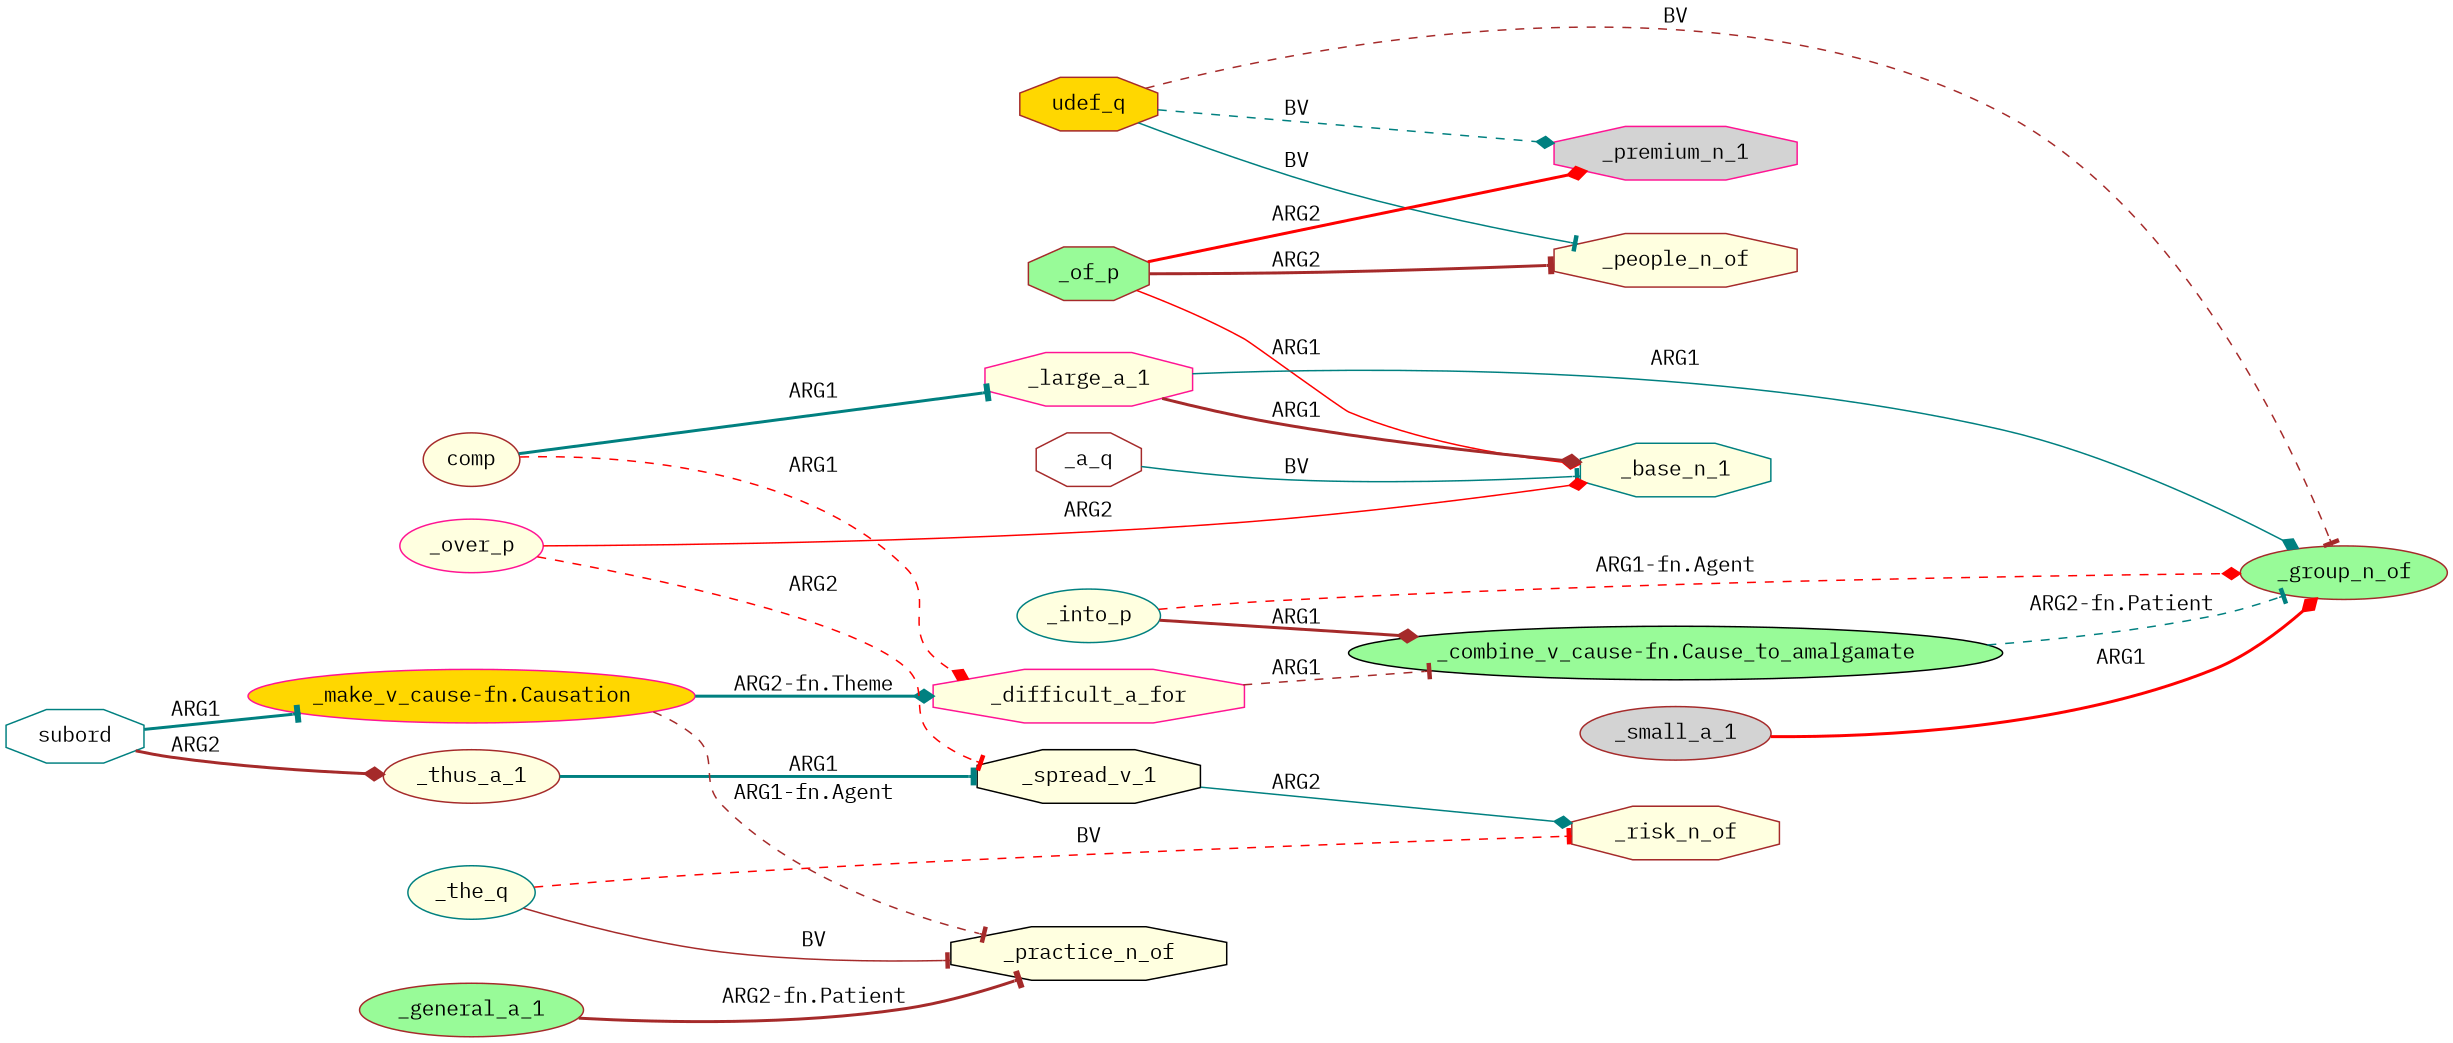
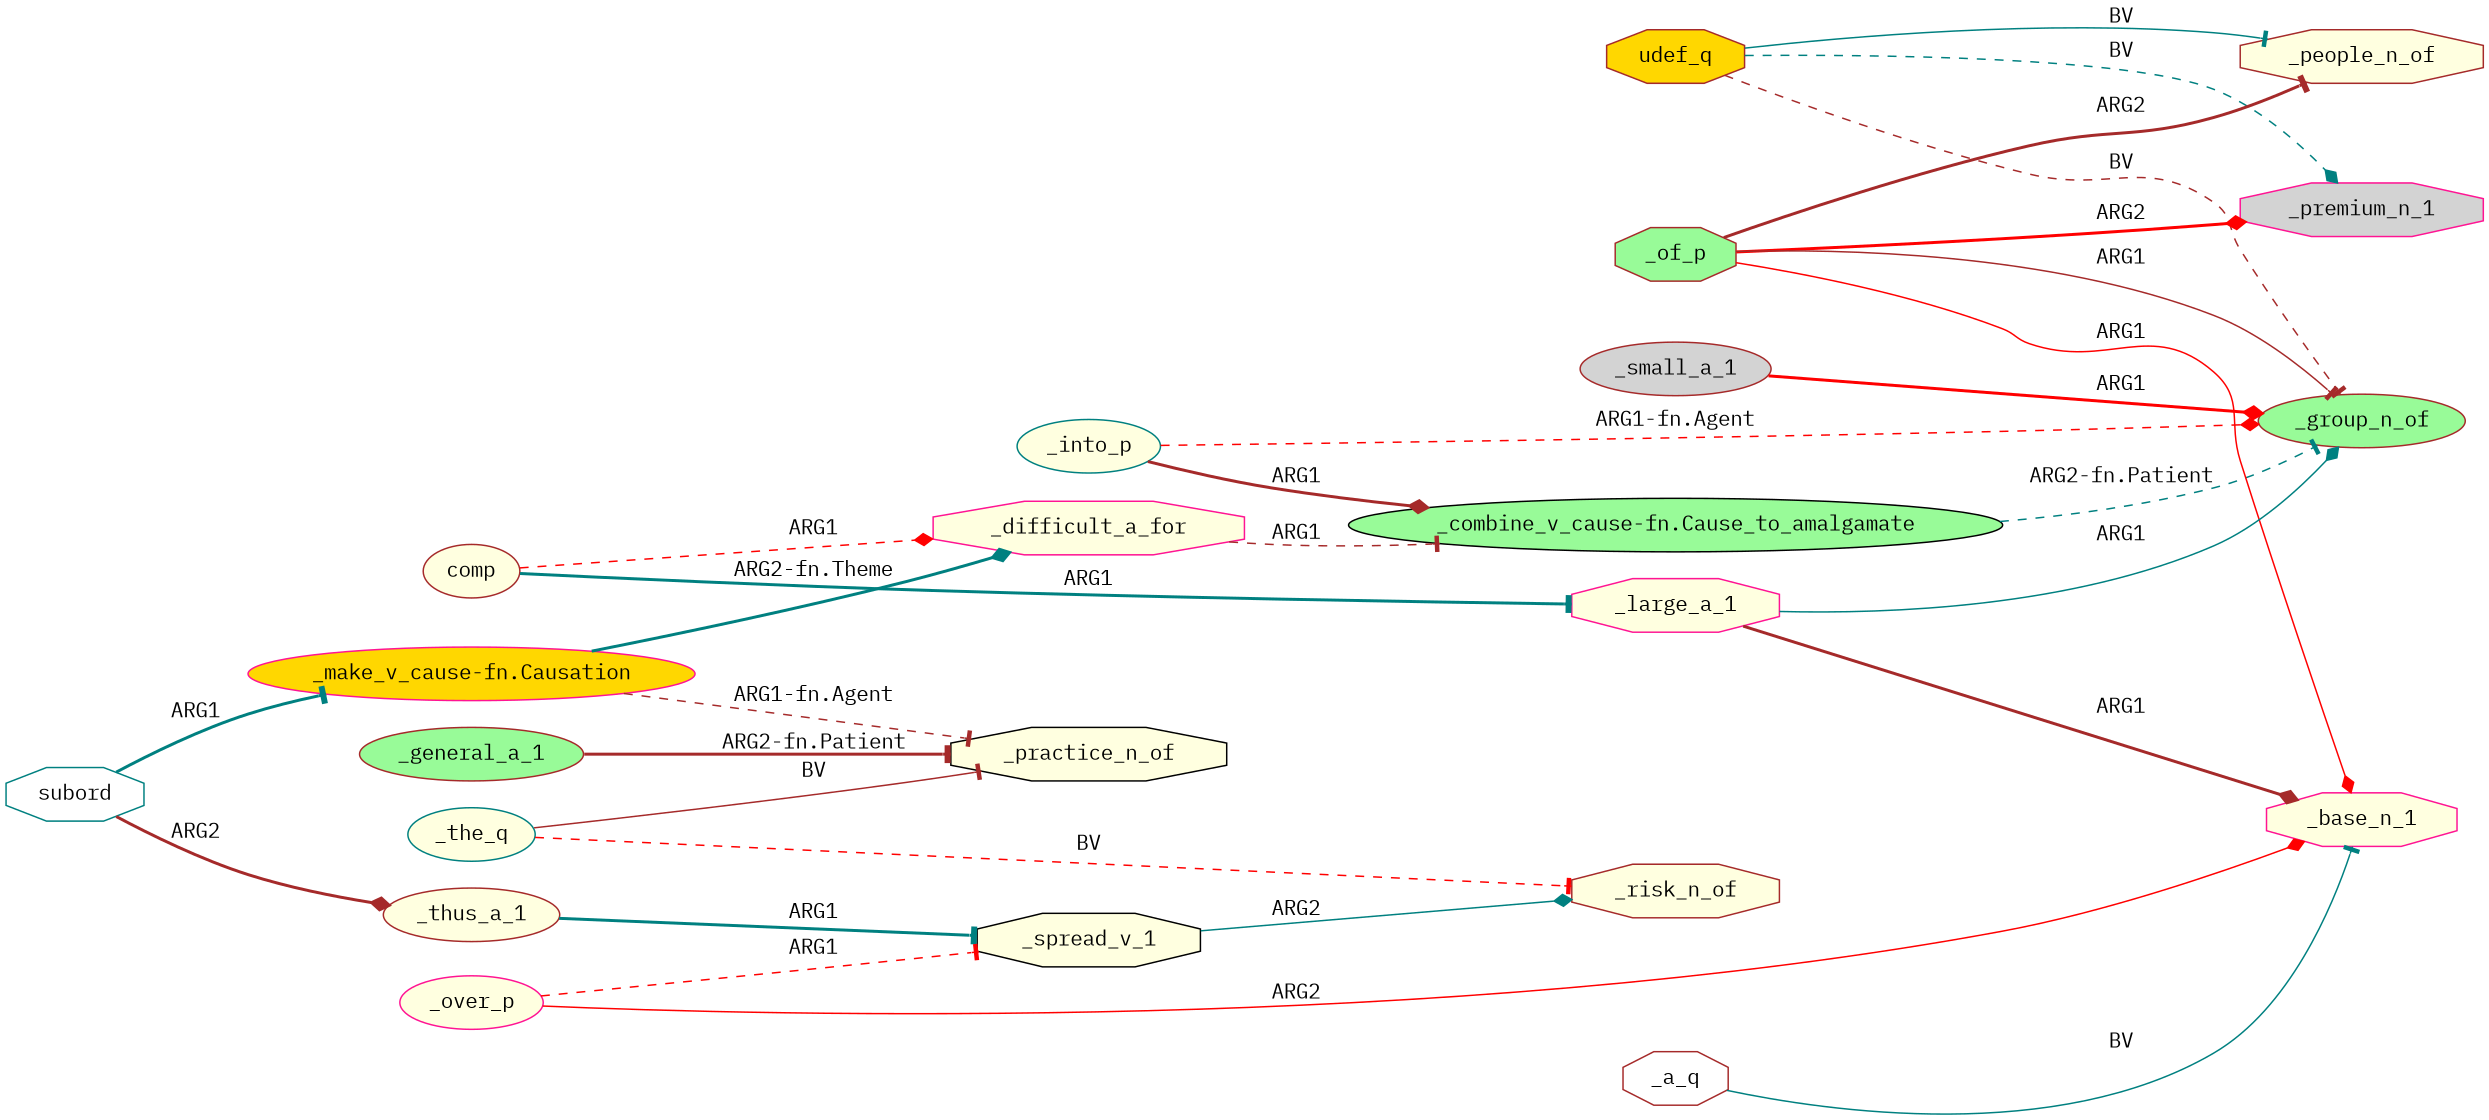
none -> (2046, 272)
(1676, 470) -> (2362, 820)
(814, 585) -> (814, 948)
